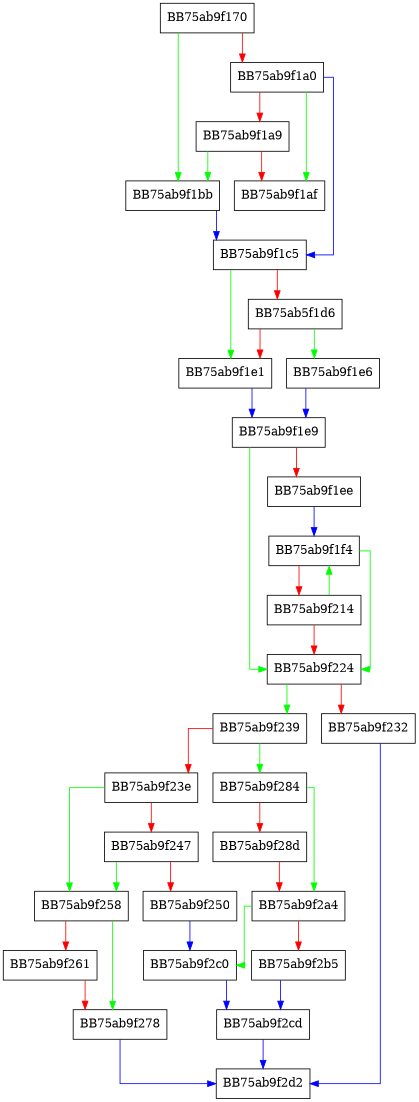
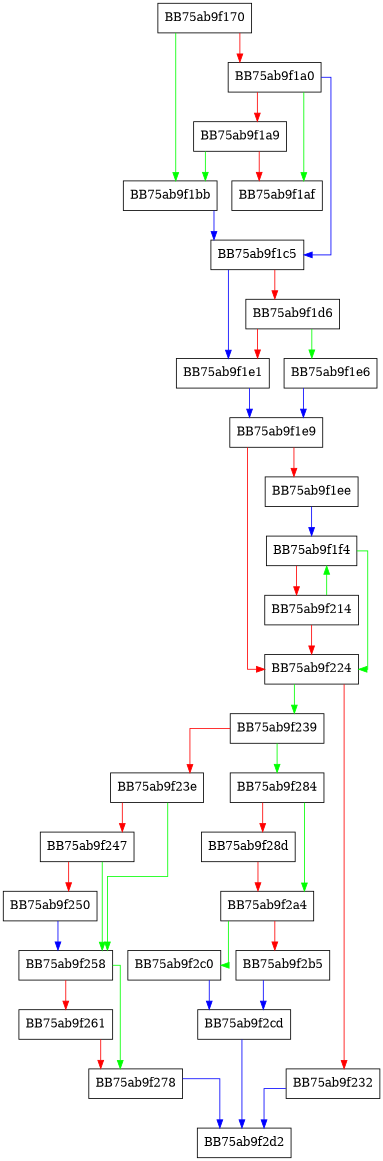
(231, 310) -> (228, 310)
(295, 314) -> (293, 314)
(250, 563) -> (247, 563)
(190, 931) -> (58, 931)
